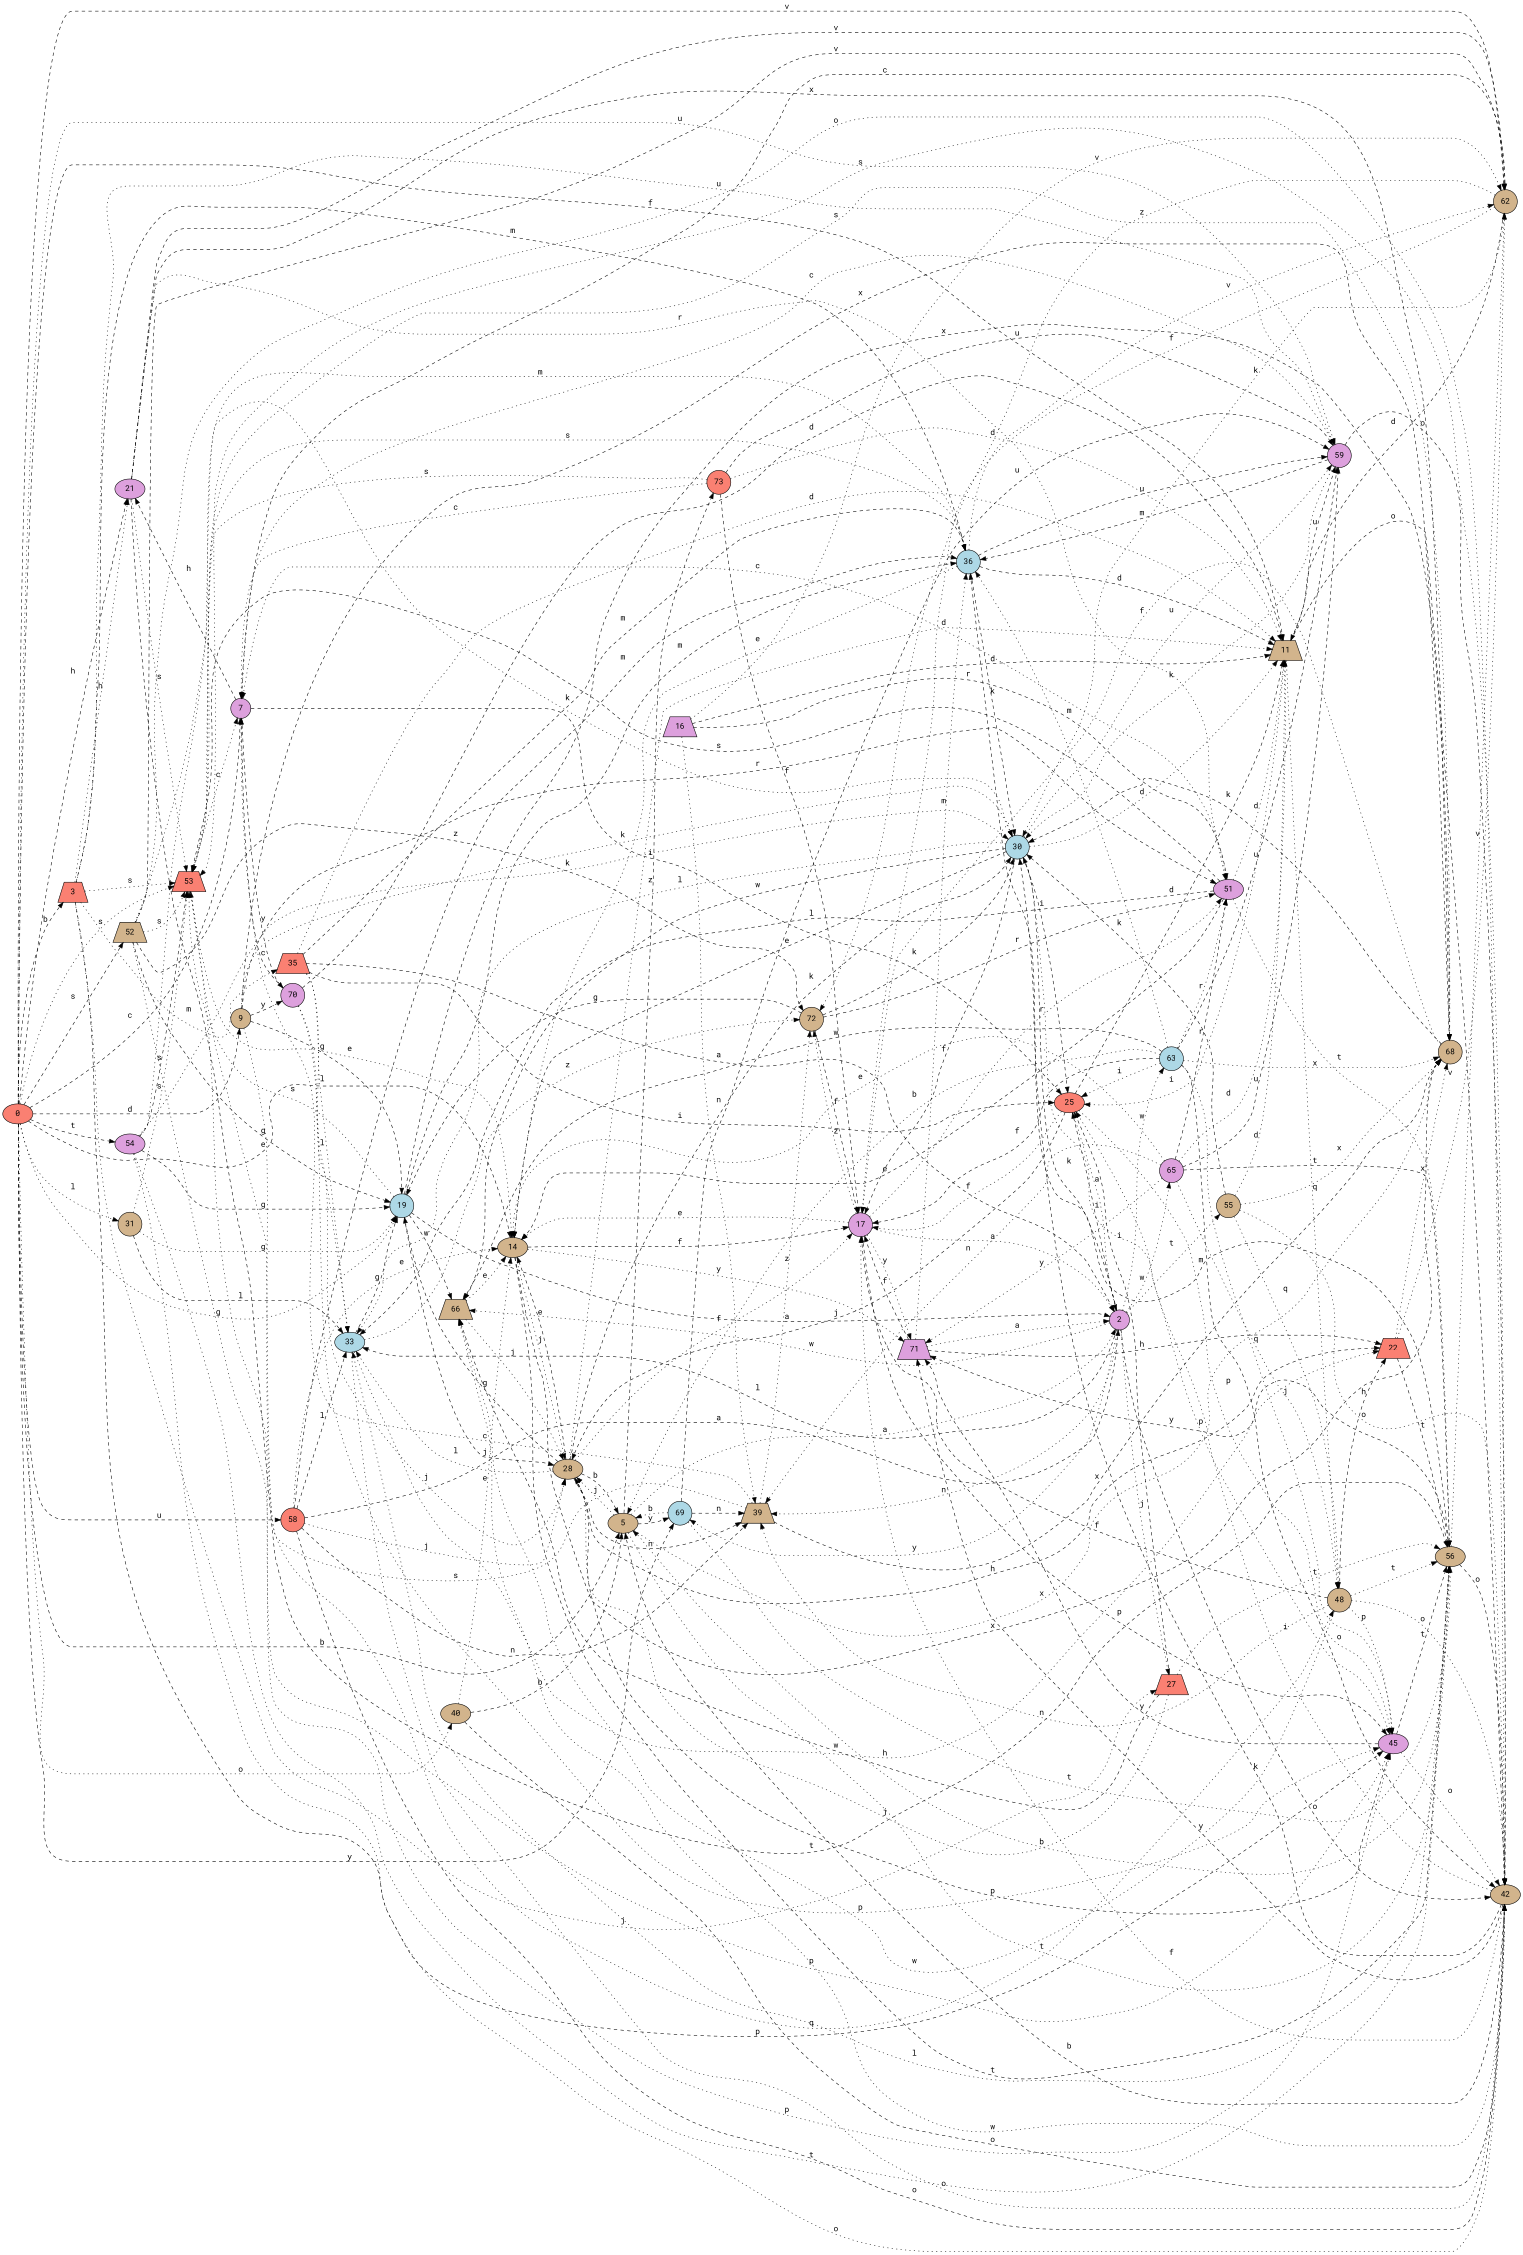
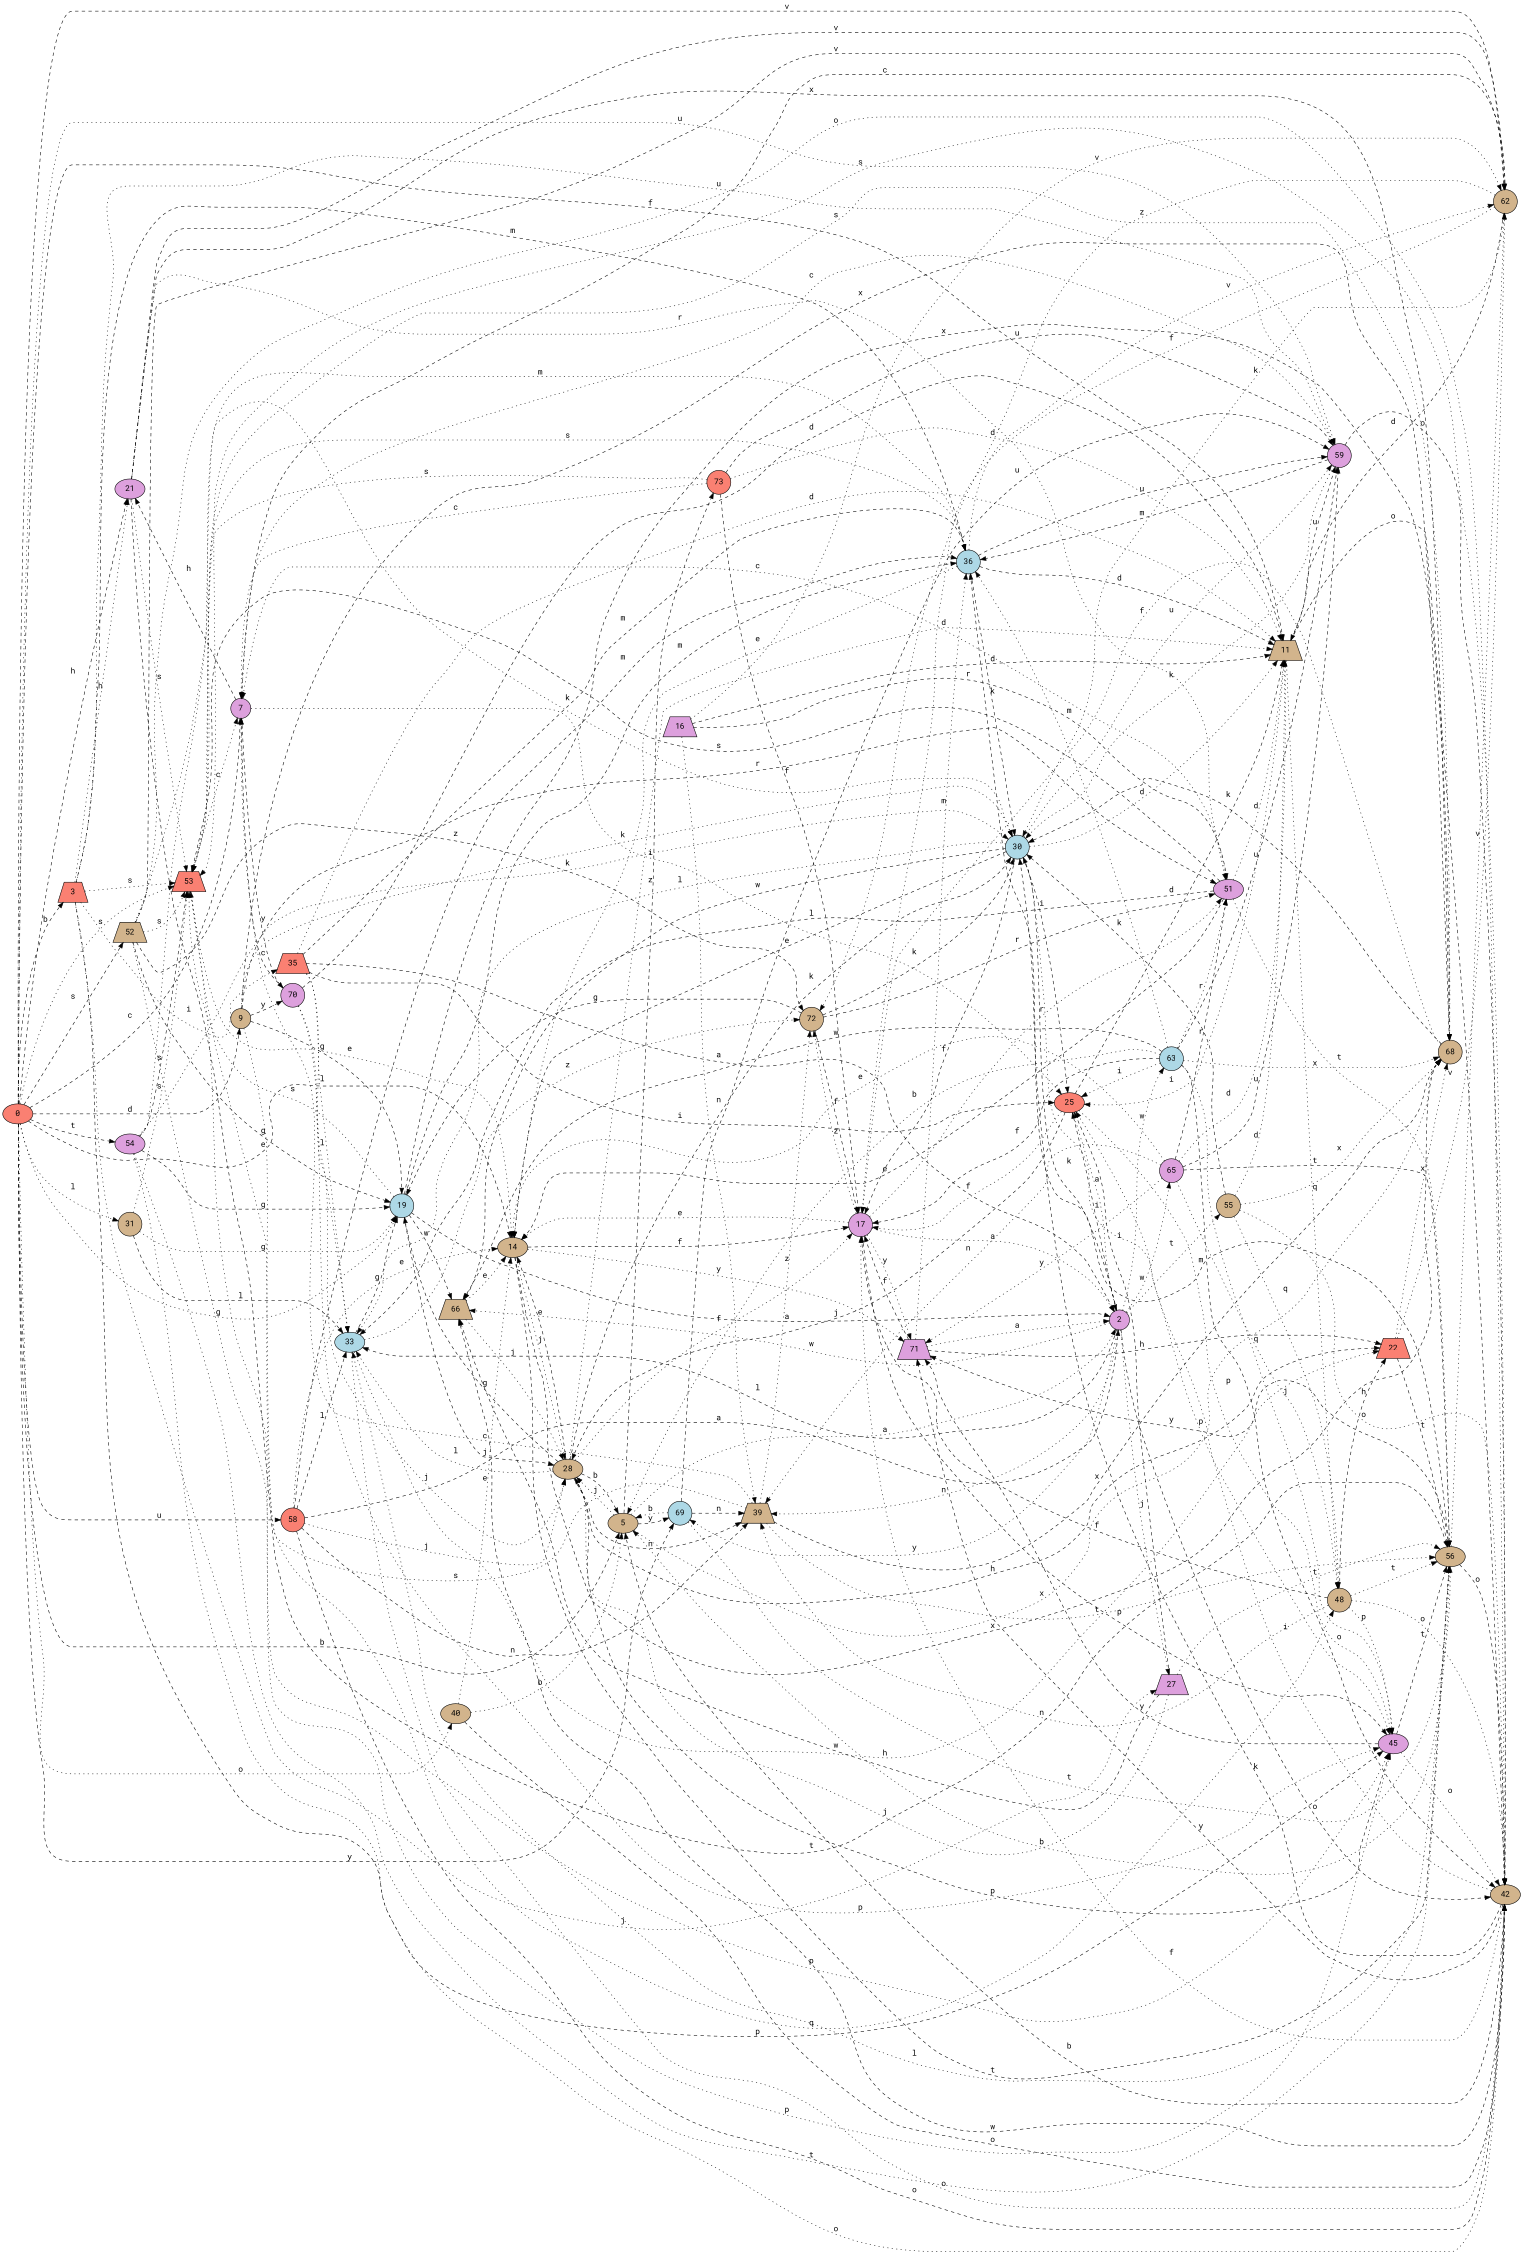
(665, 862) -> (665, 862)
(189, 1009) -> (189, 1009)
(574, 1659) -> (574, 1659)
(1171, 1685) -> (1171, 1685)
(791, 1879) -> none
(1101, 1971) -> (1088, 1616)
(860, 2061) -> (860, 2061)
